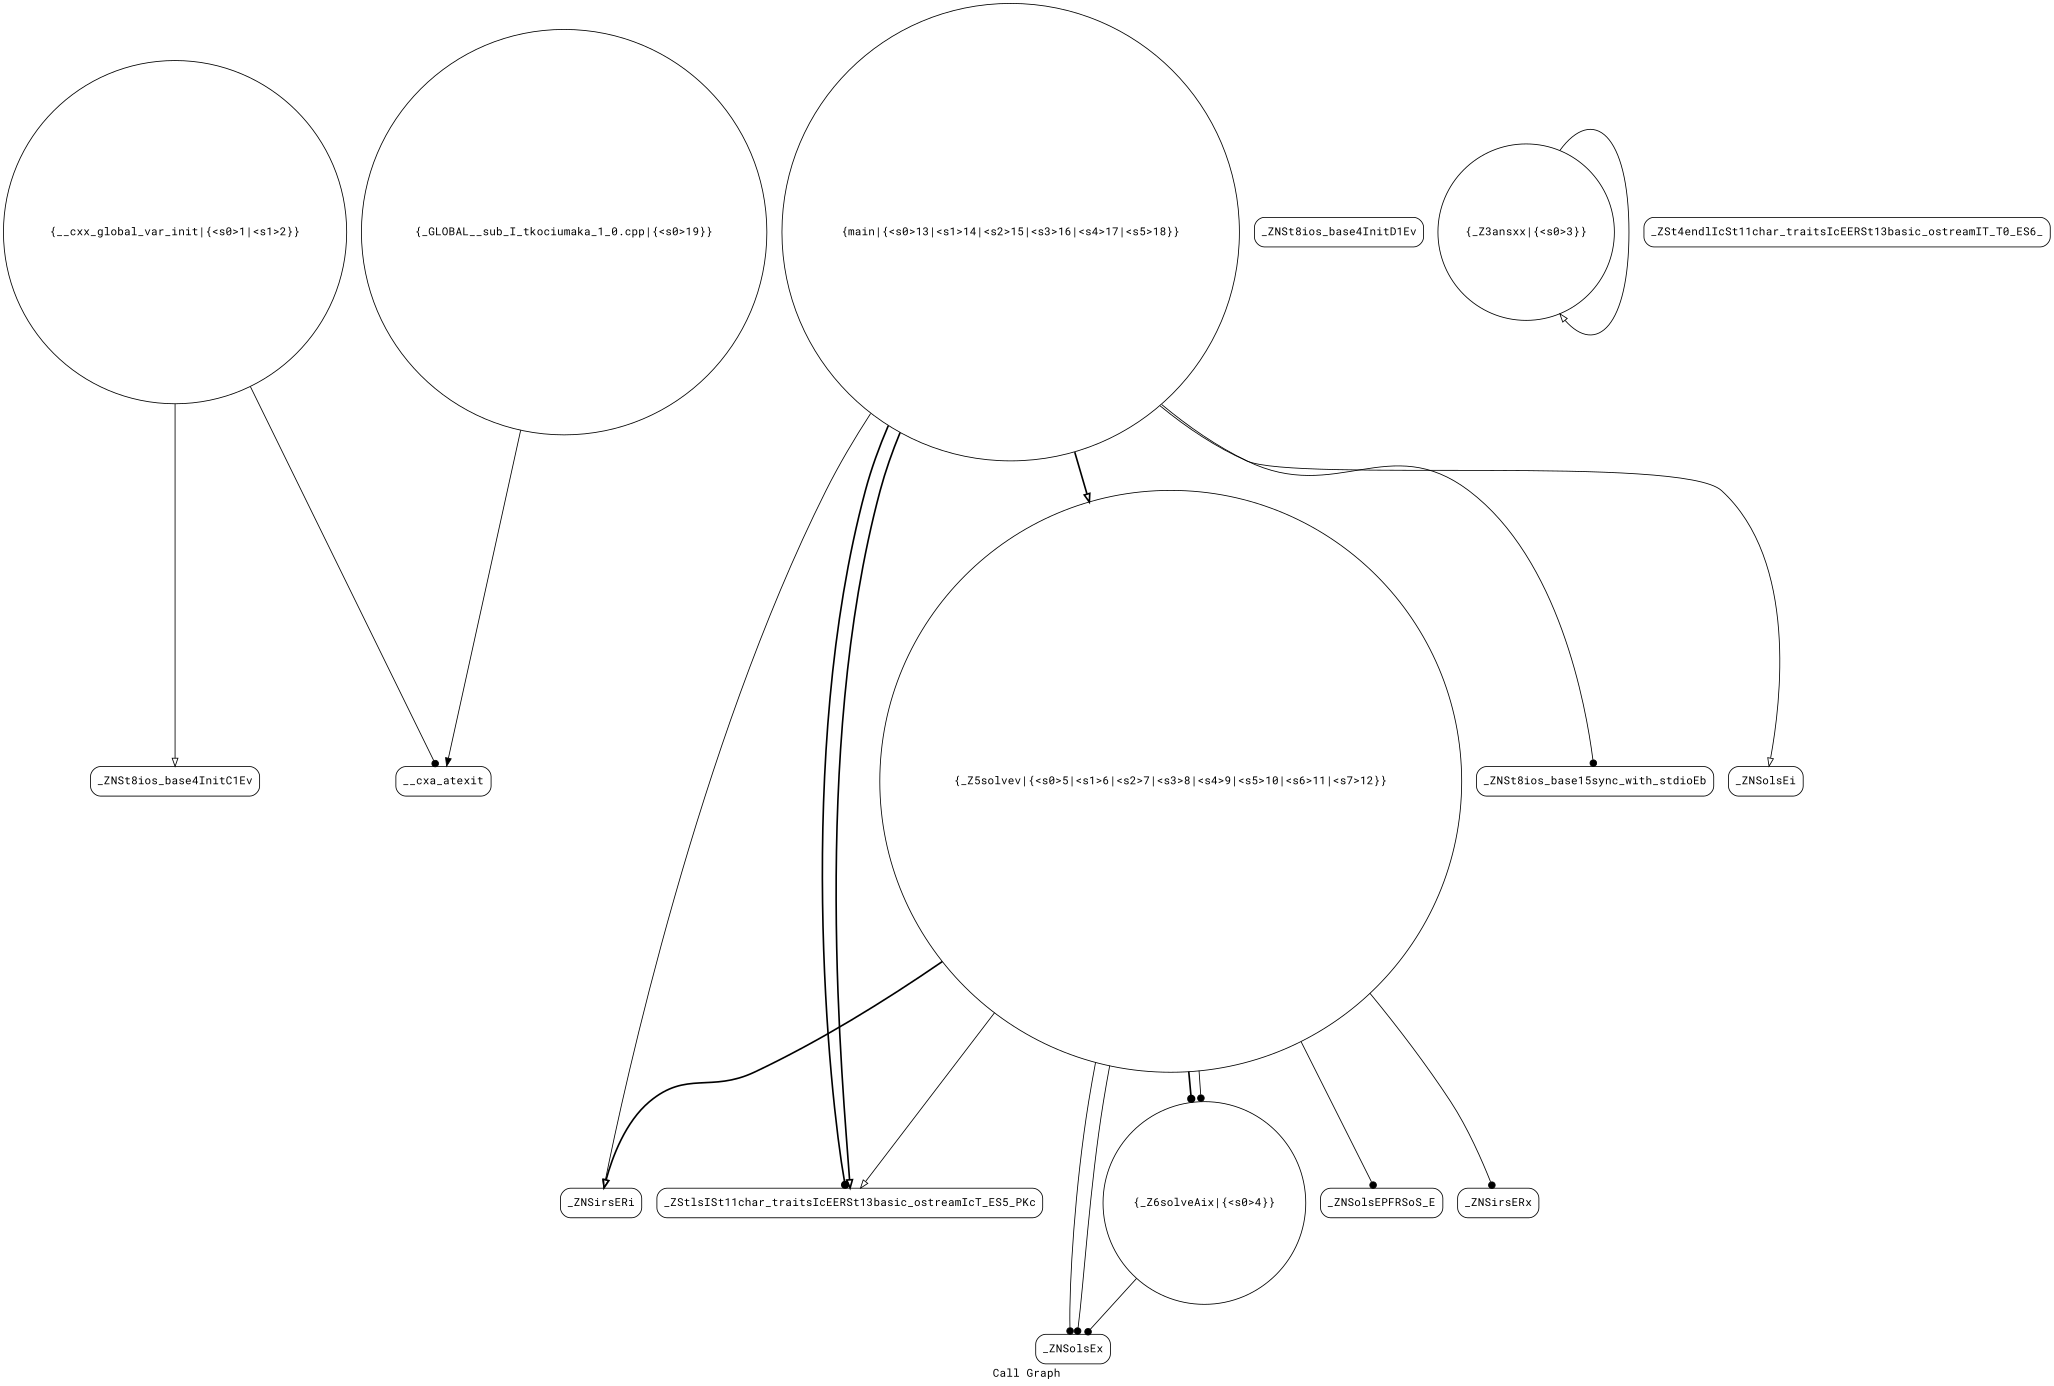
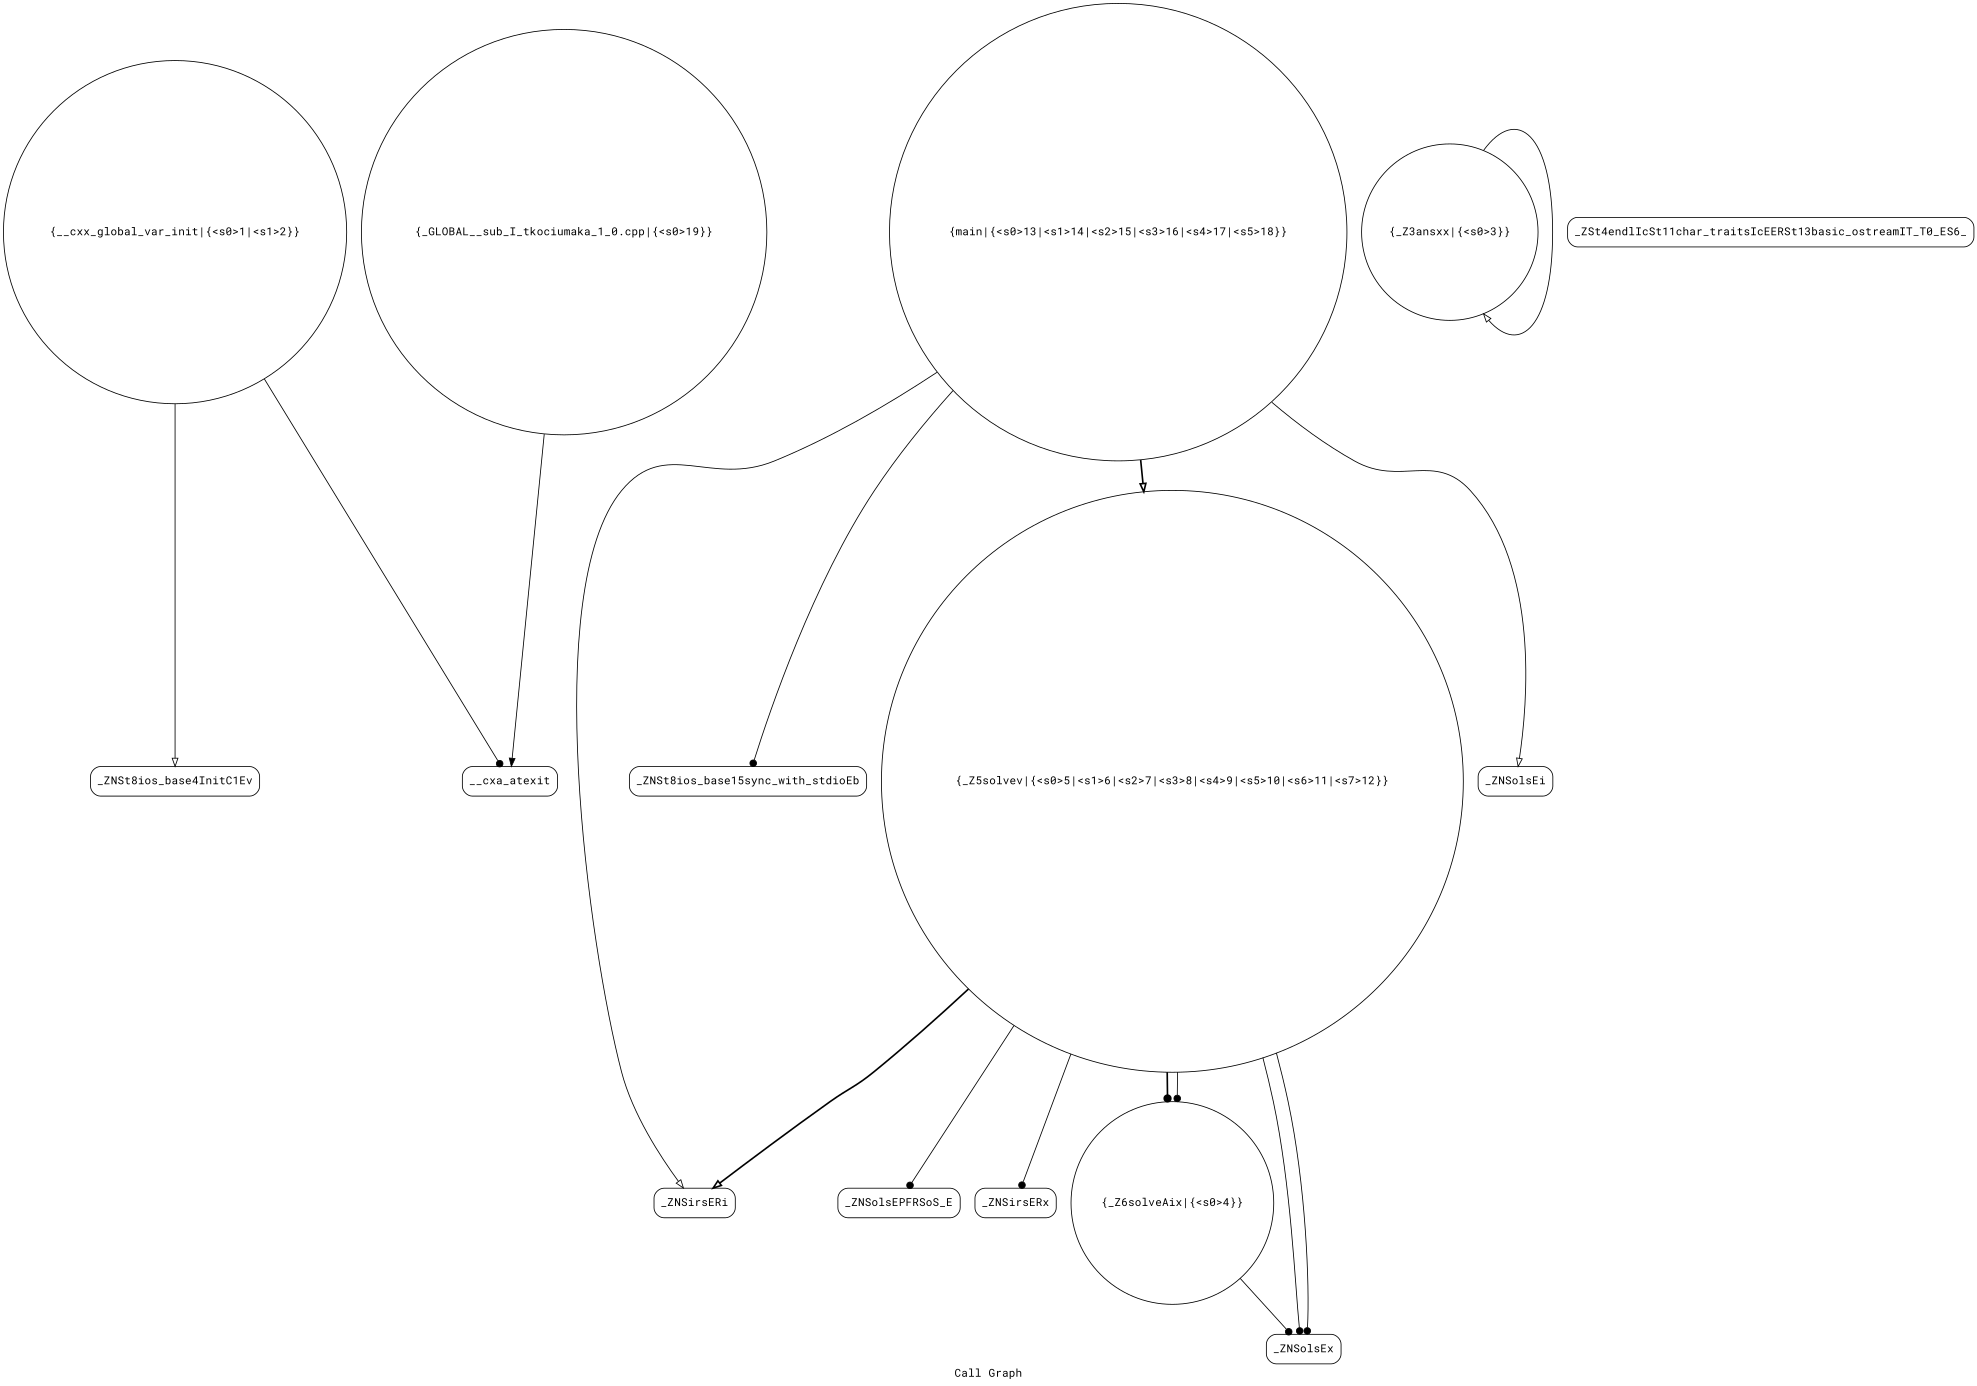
(1339, 232) -> none
(850, 1203) -> none
